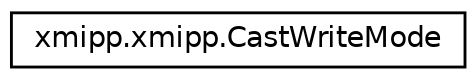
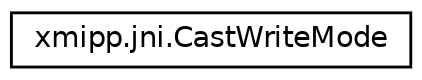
(238, 40) -> (211, 40)
